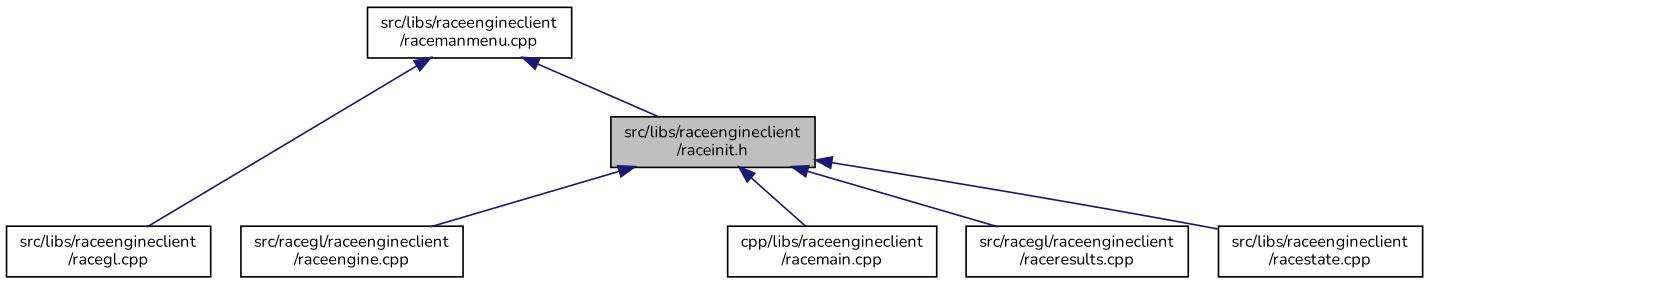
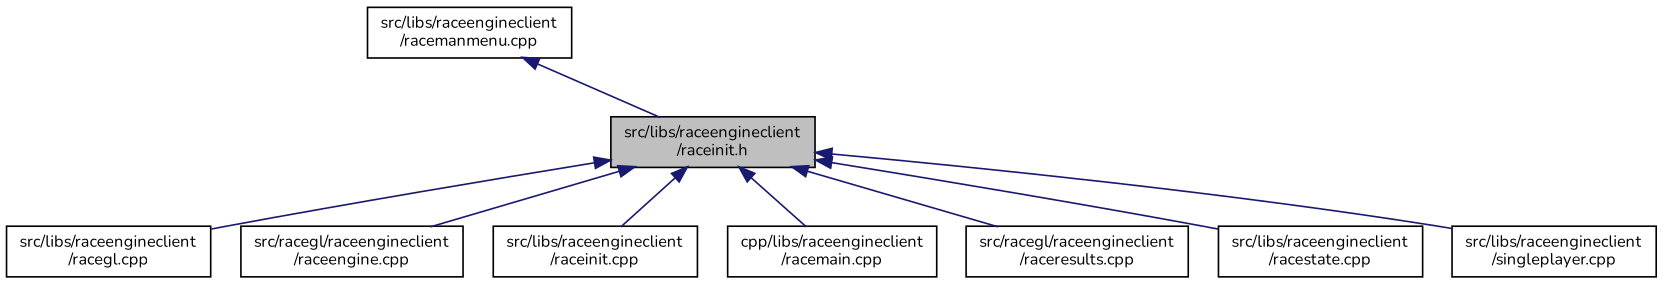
(282, 146) -> (402, 195)
none -> (595, 252)
none -> (1554, 252)
